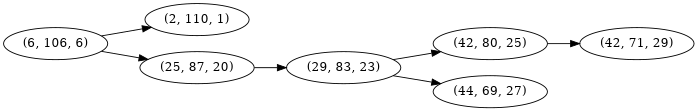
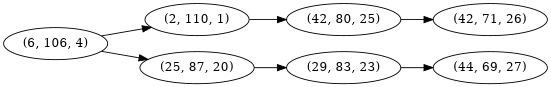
(56, 44) -> (56, 44)
(637, 44) -> (490, 20)
(412, 56) -> (263, 20)
